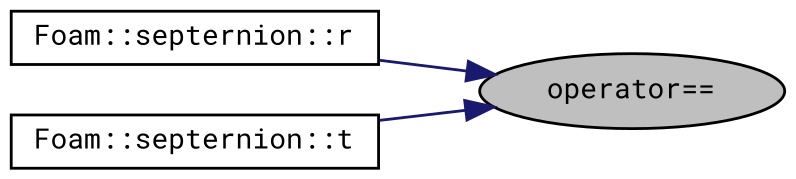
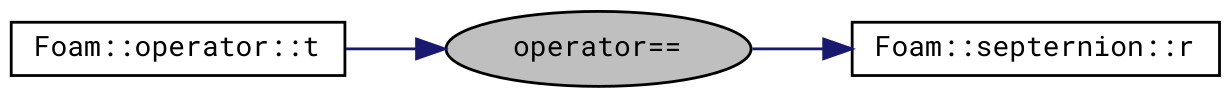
(423, 66) -> (788, 49)
(195, 142) -> (178, 49)
